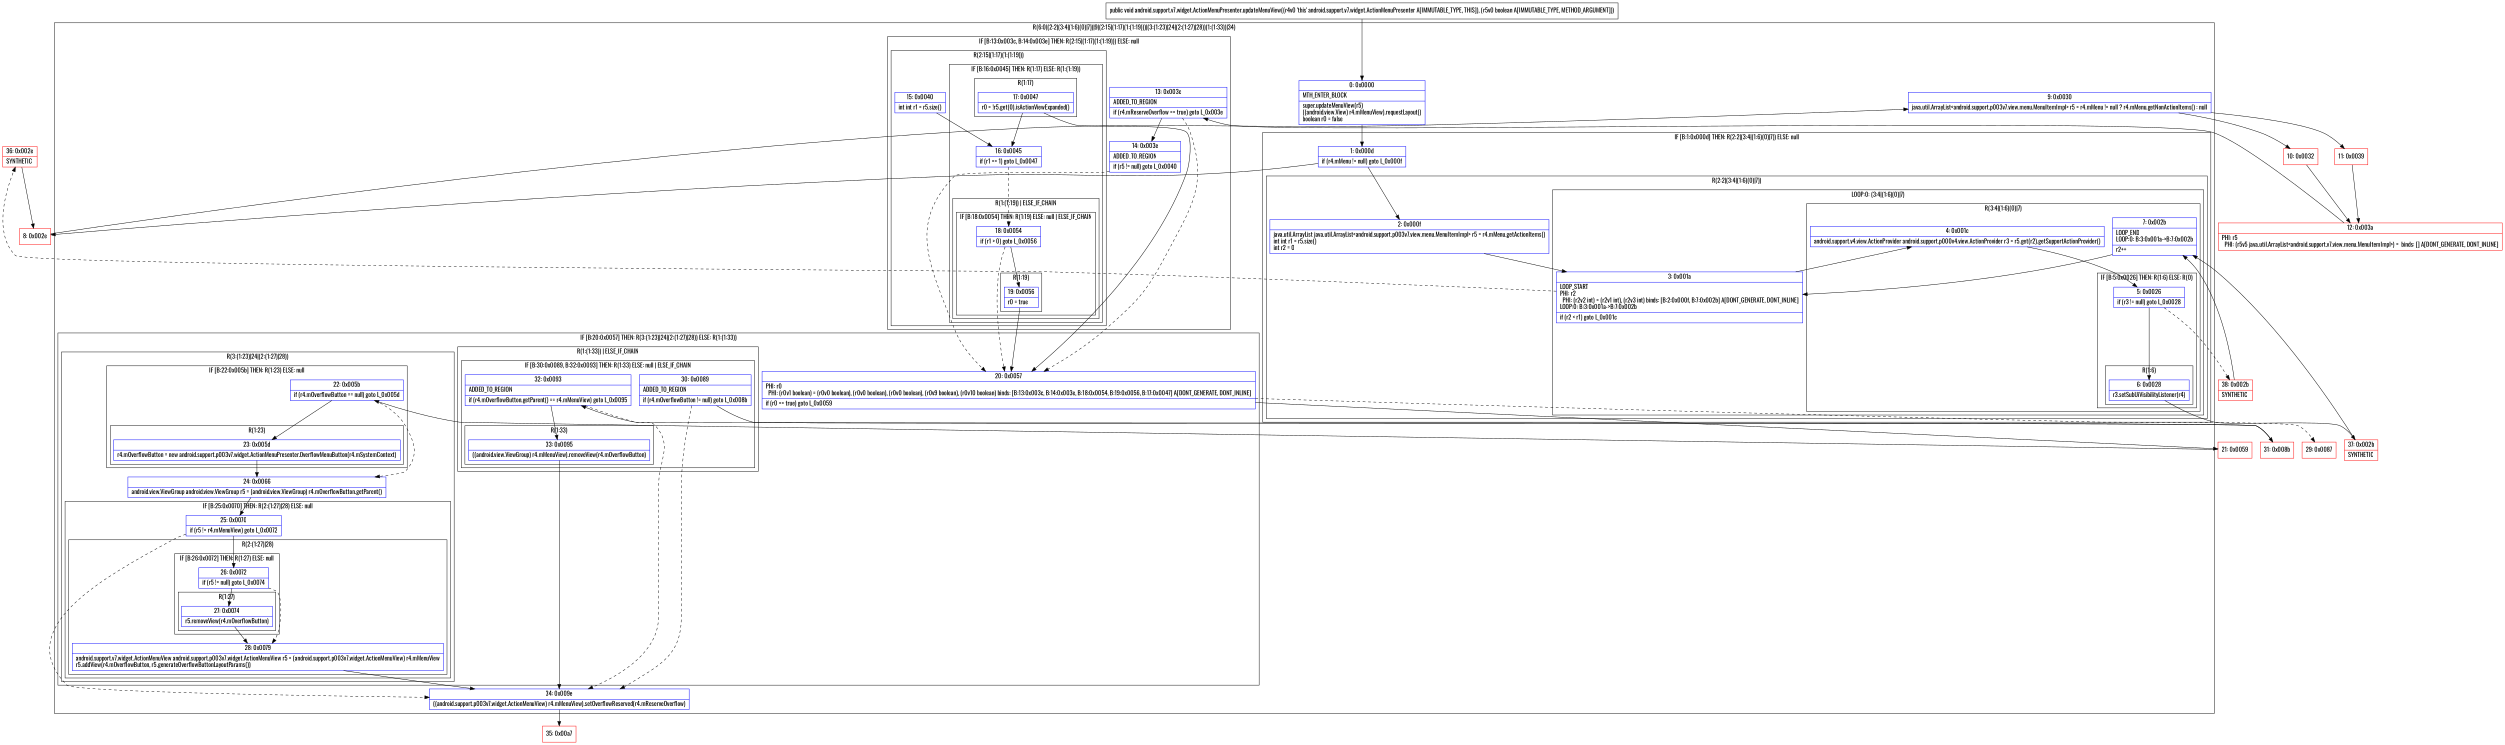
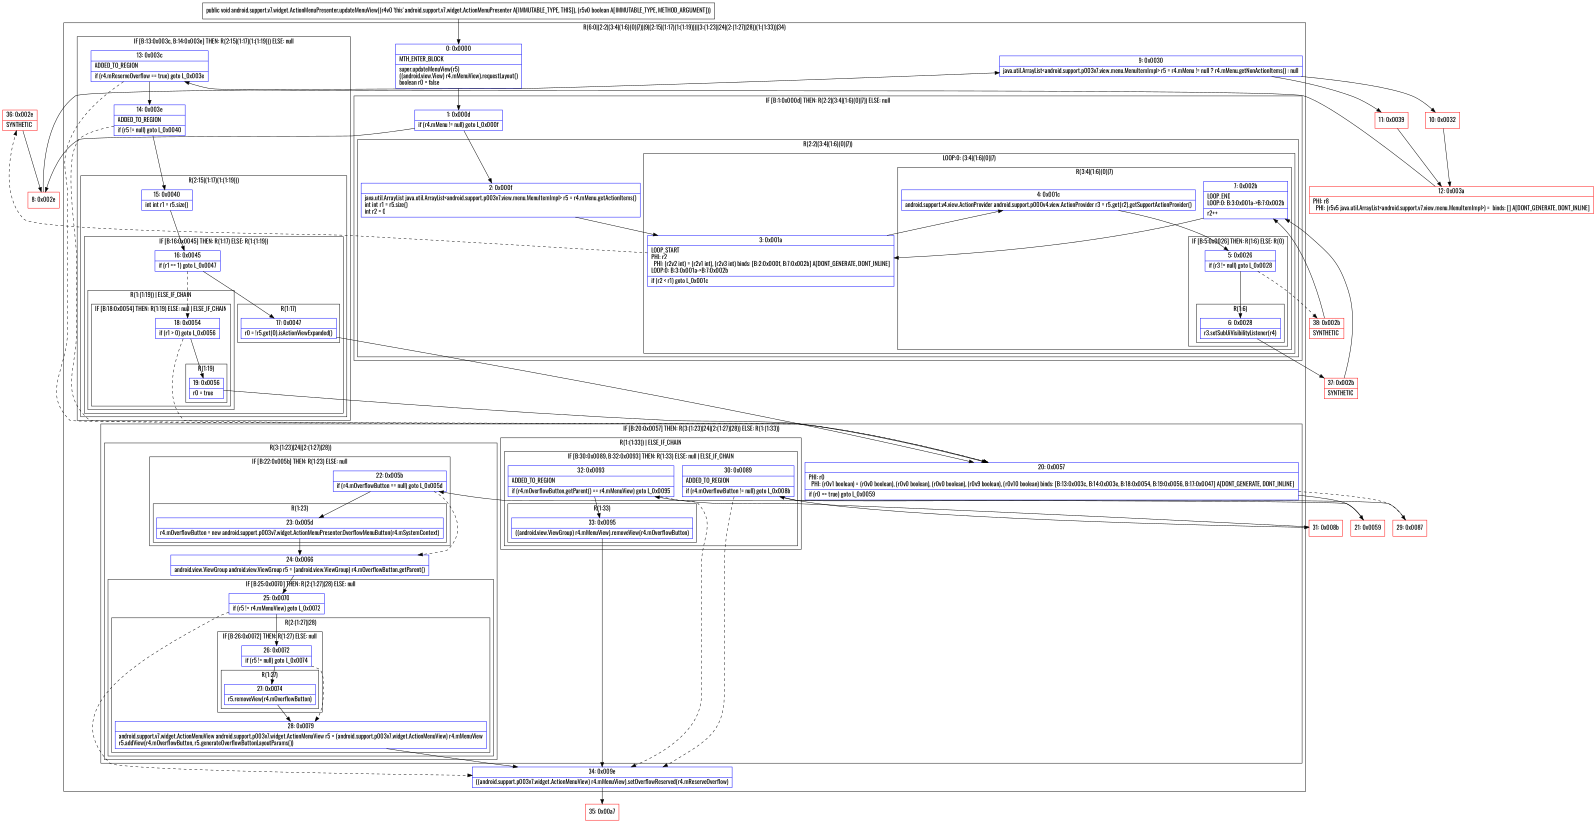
(1019, 125) -> (237, 293)
none -> (158, 161)
(2231, 238) -> (1322, 202)
none -> (1098, 500)
